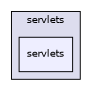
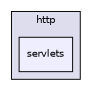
(46, 21) -> (46, 21)
